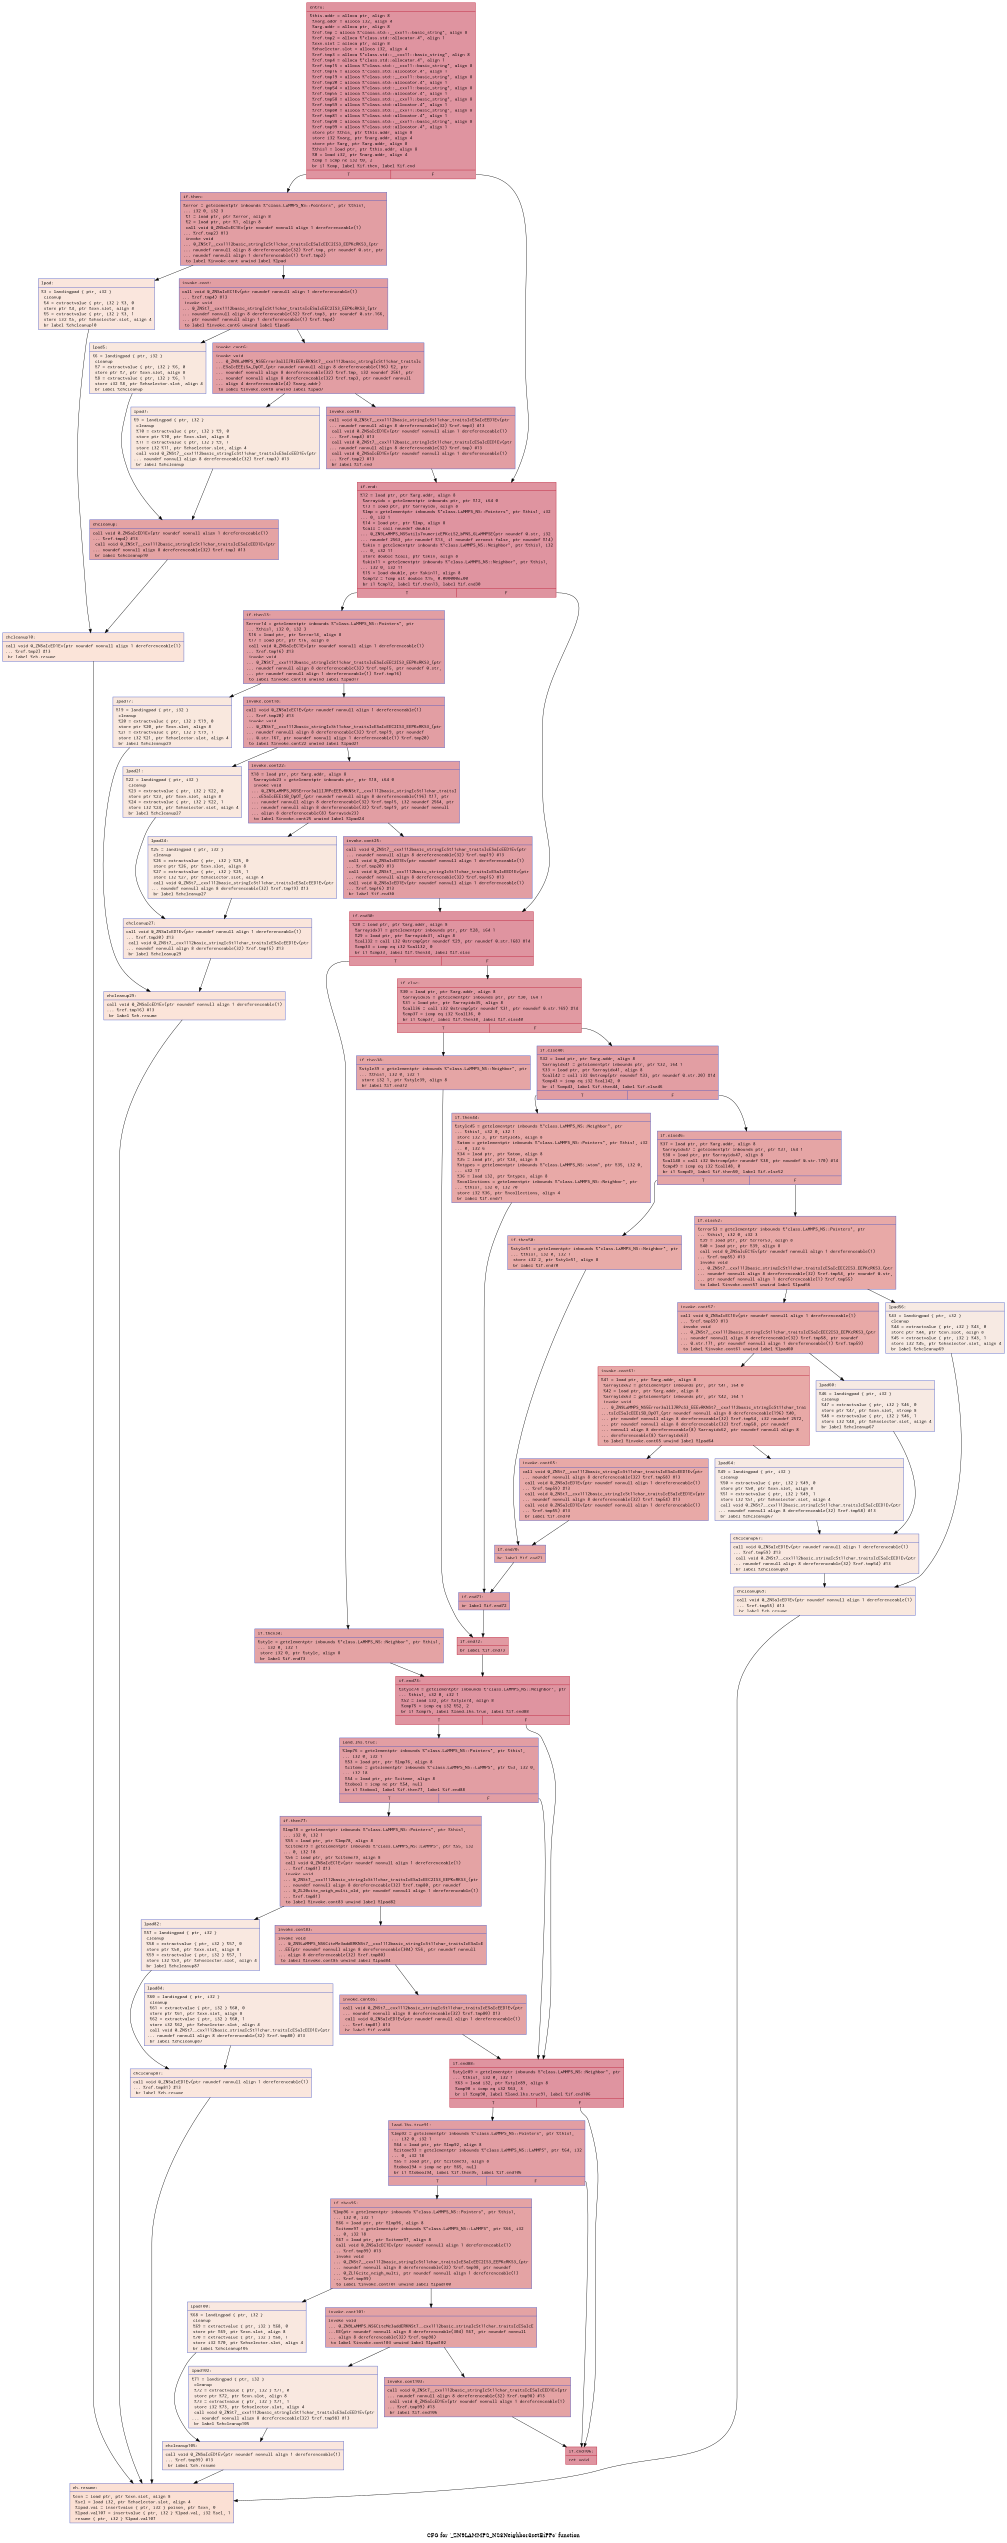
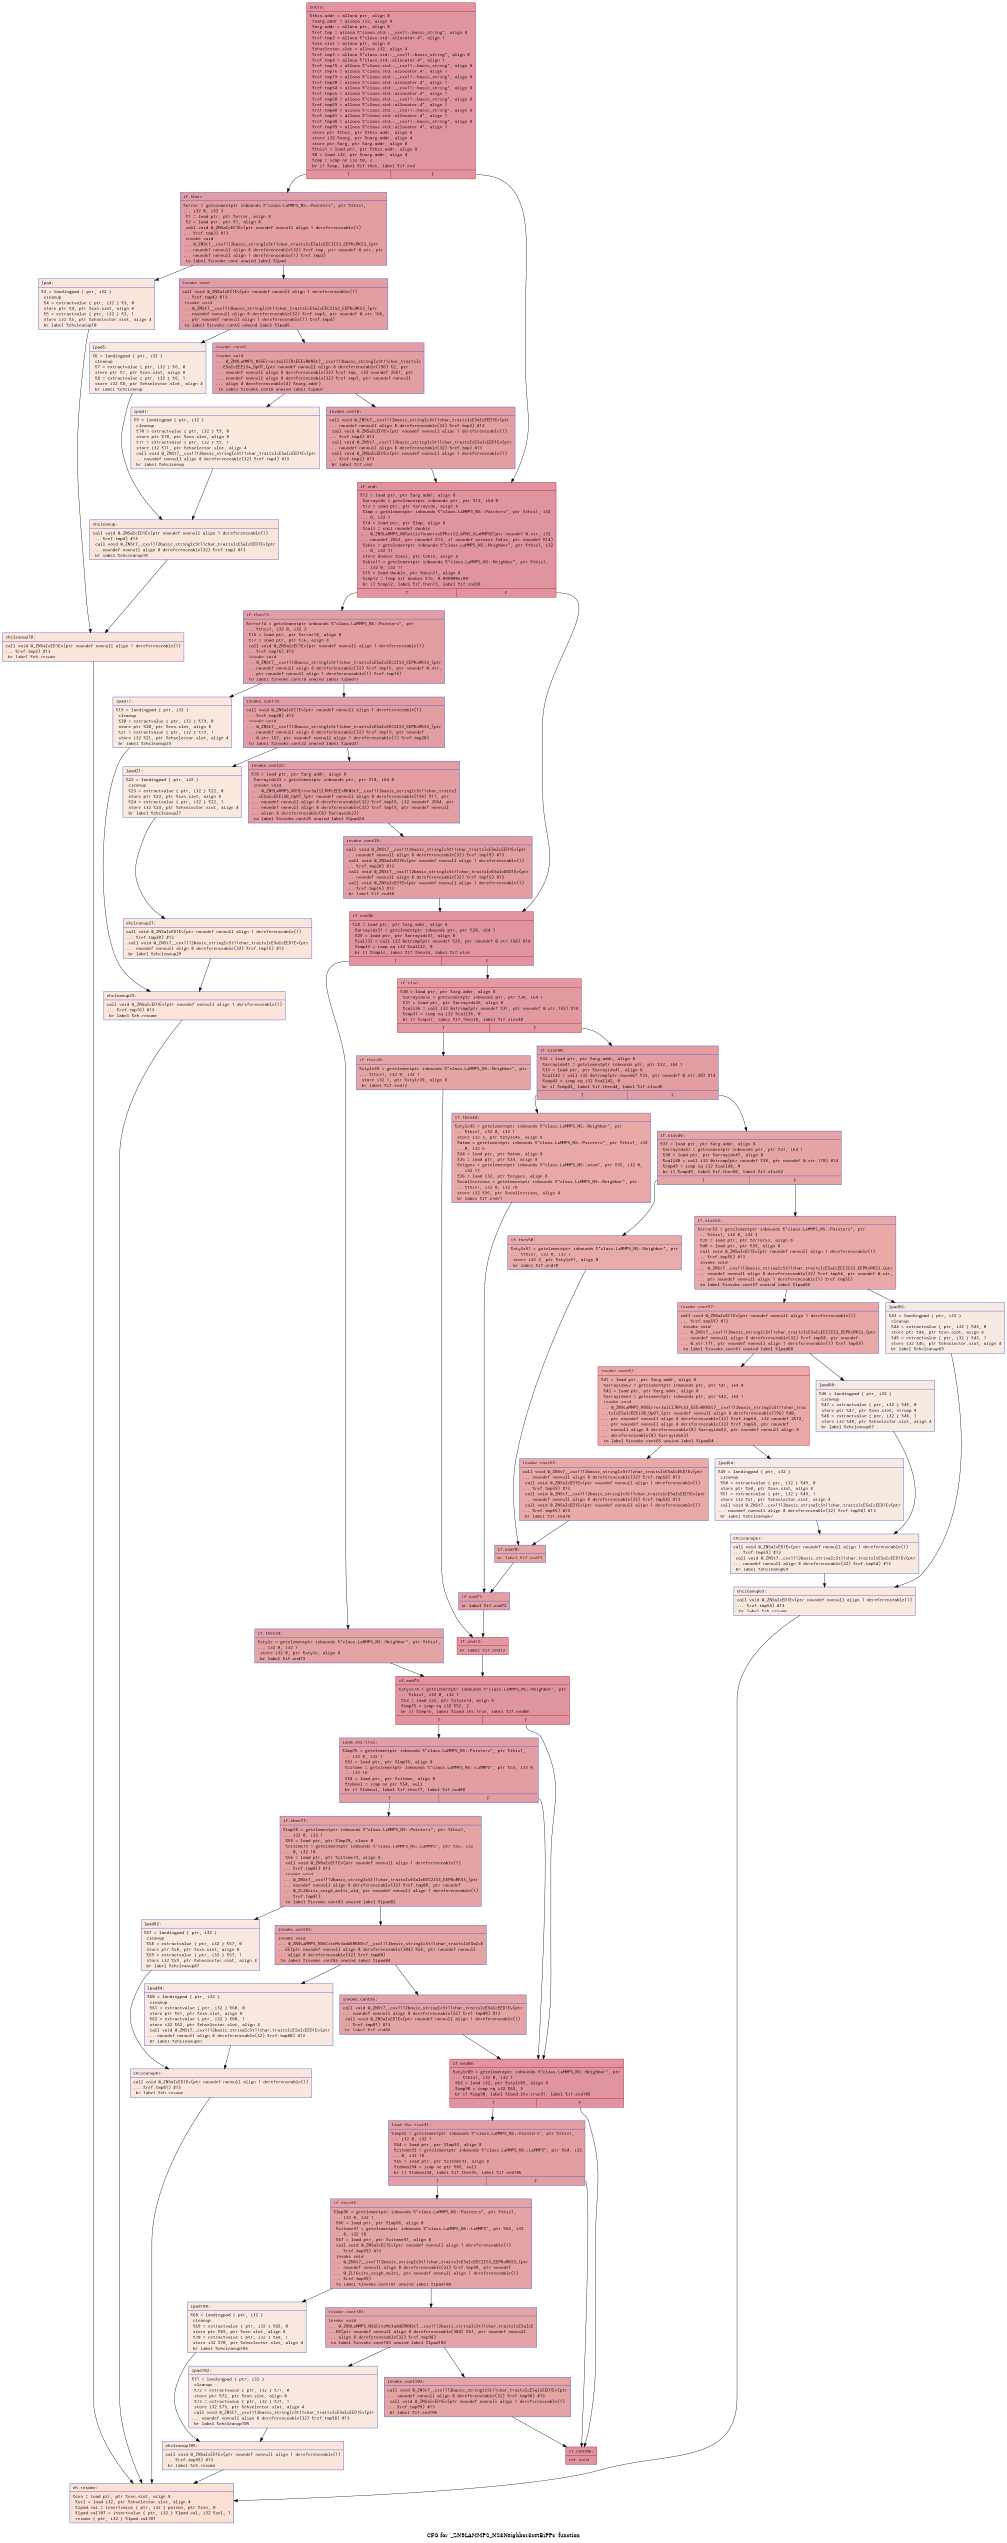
(184, 540) -> (184, 540)
(242, 867) -> none
(328, 1840) -> (328, 1840)
none -> (323, 1973)
